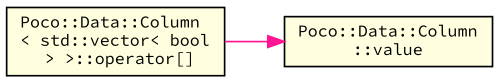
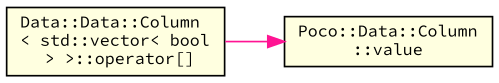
(116, 42) -> (116, 42)
